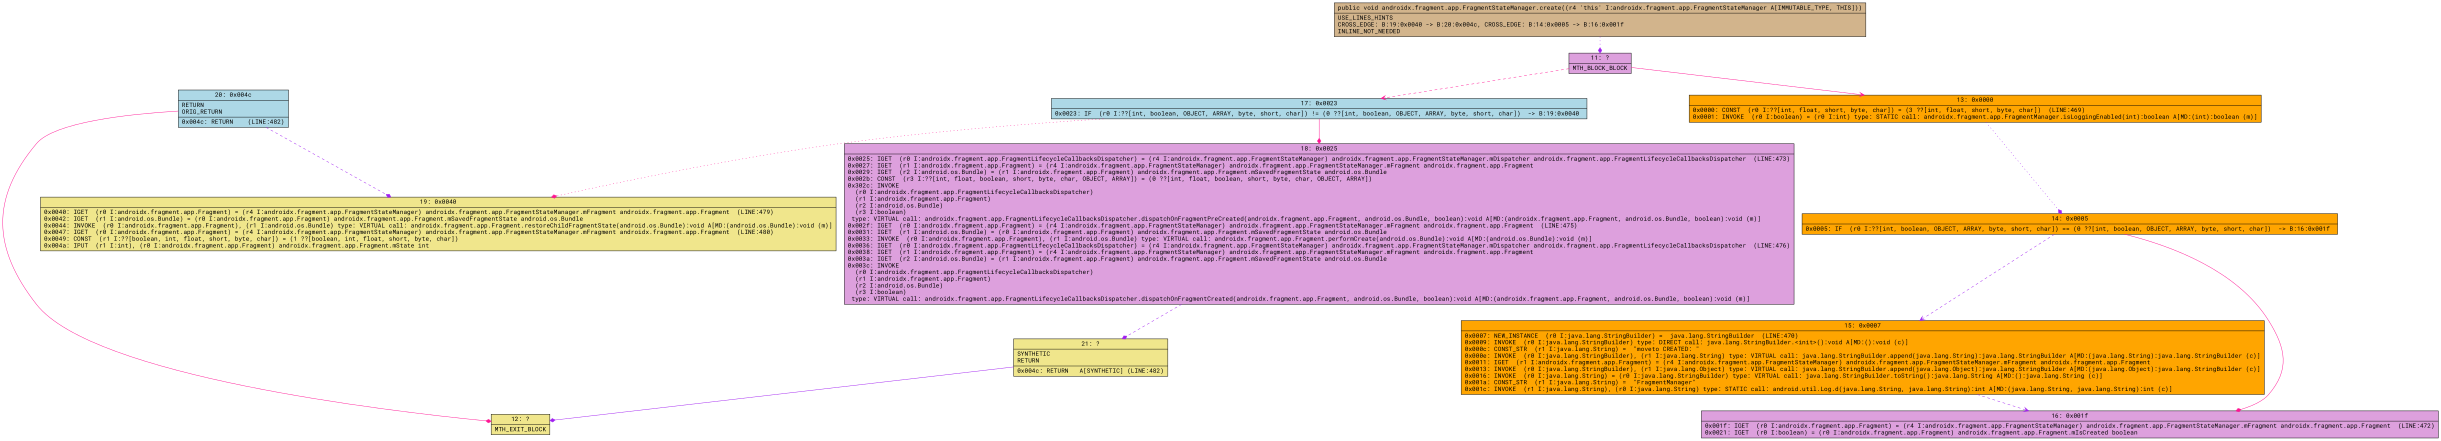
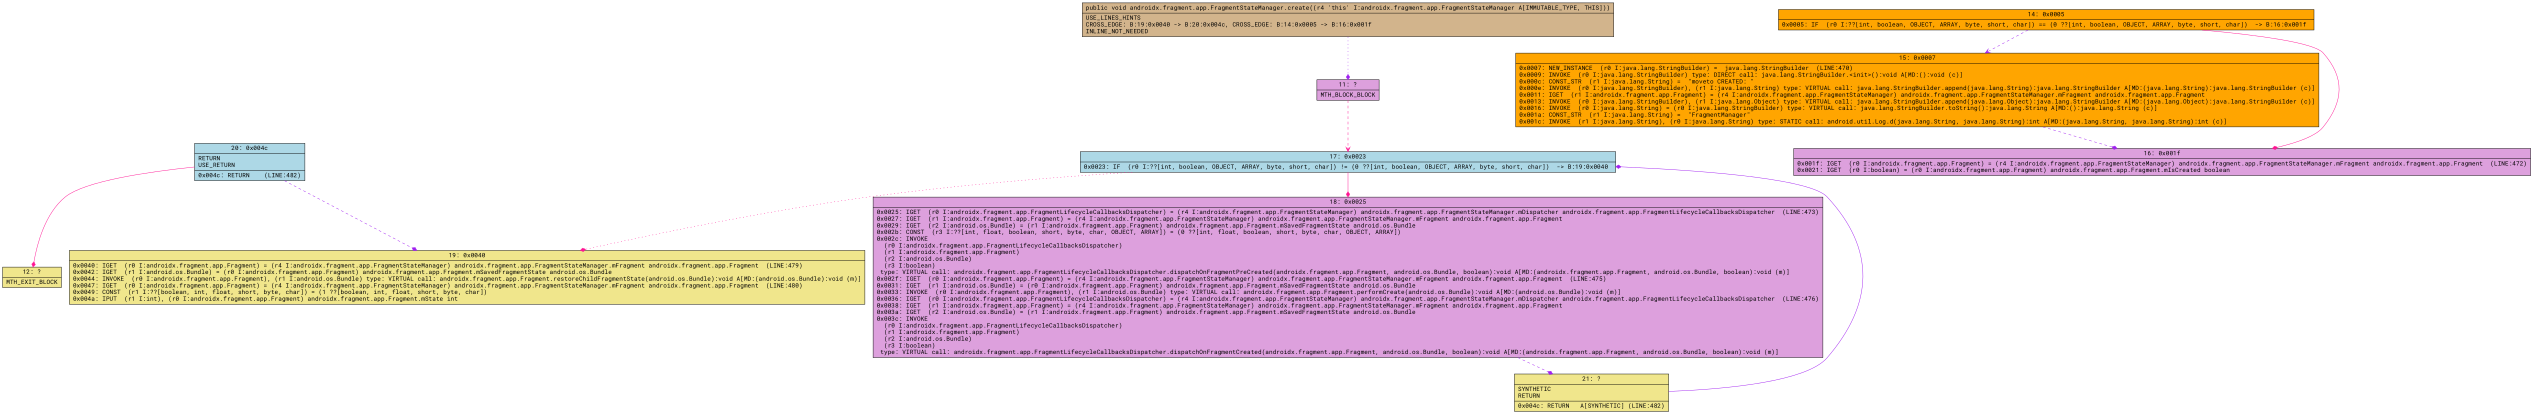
(1975, 109) -> none
(202, 112) -> (217, 165)
(877, 186) -> (906, 239)
(784, 393) -> (1860, 255)
(2001, 402) -> (2077, 137)
